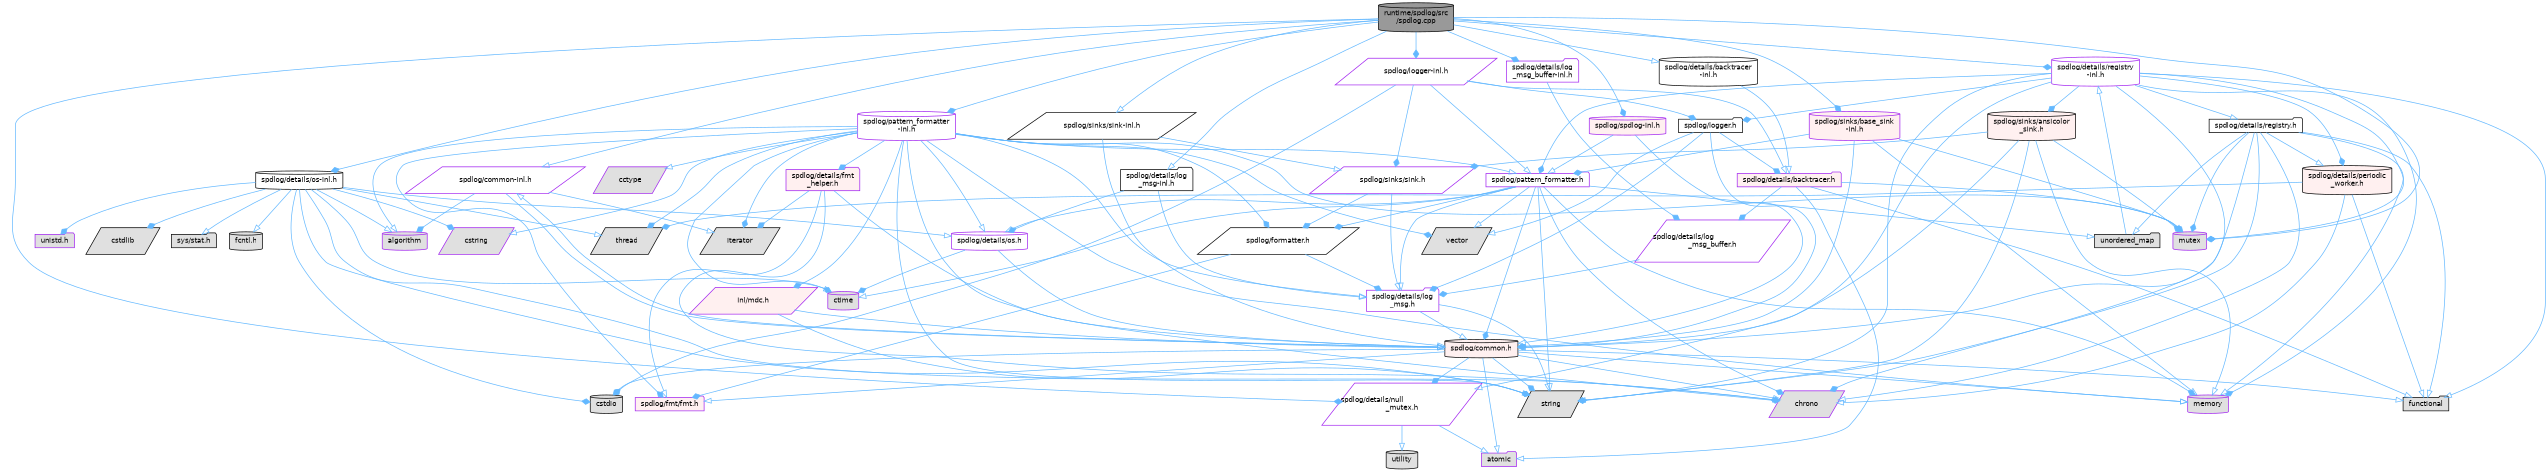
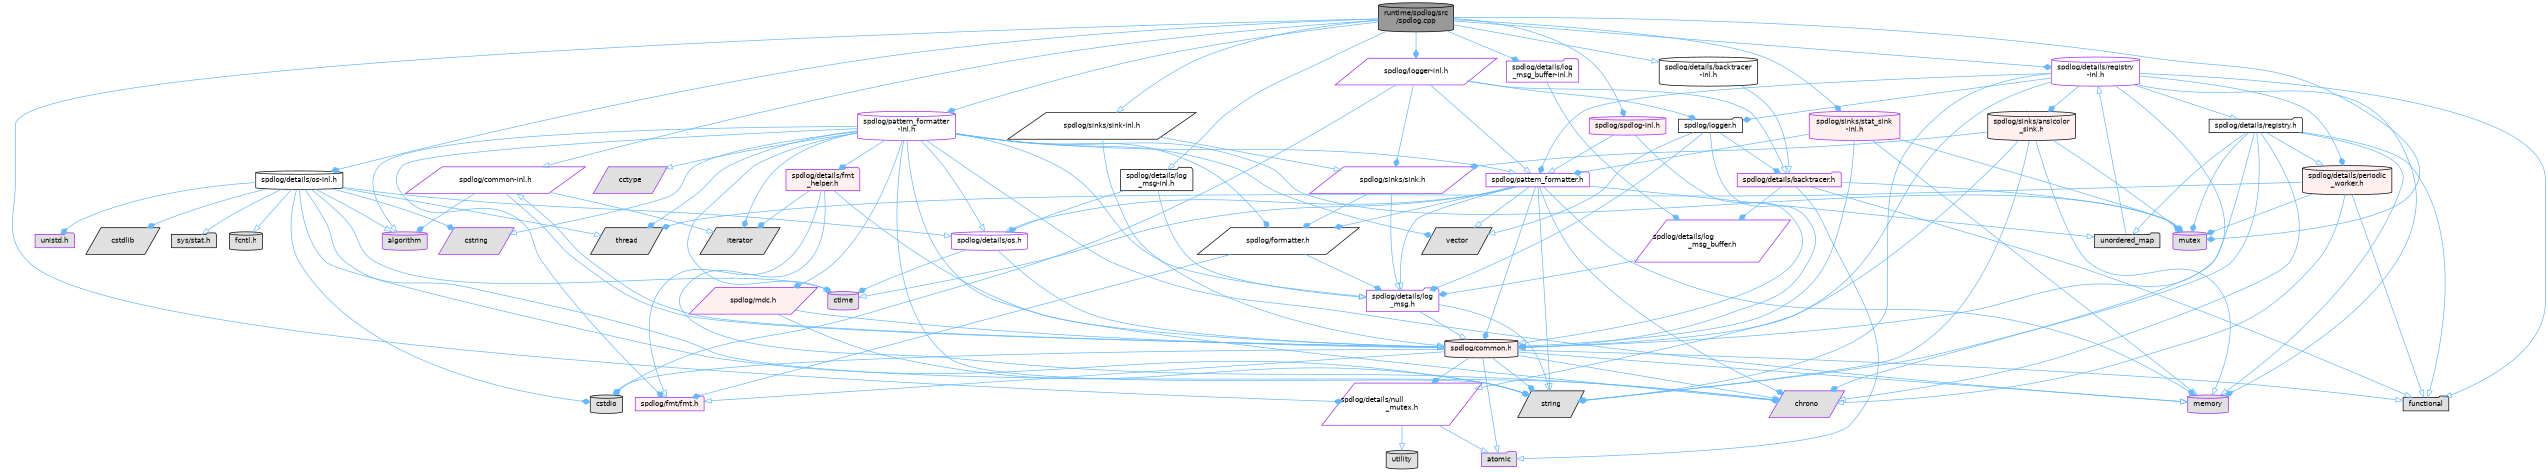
(1855, 126) -> (1855, 126)
(2381, 140) -> (2263, 213)
(753, 301) -> (753, 301)
